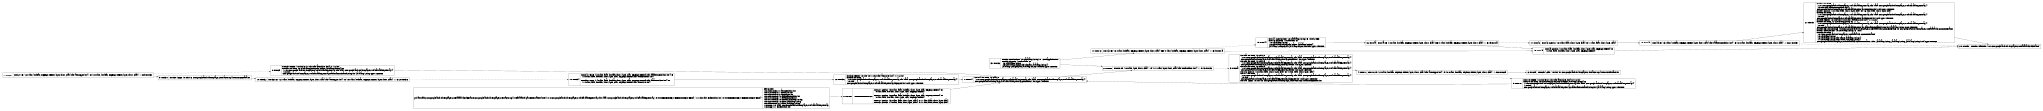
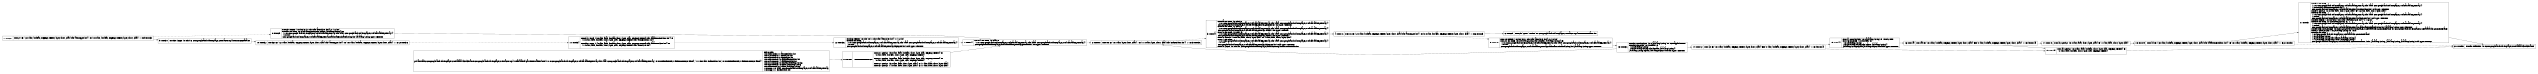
(1300, 84) -> (1614, 46)
